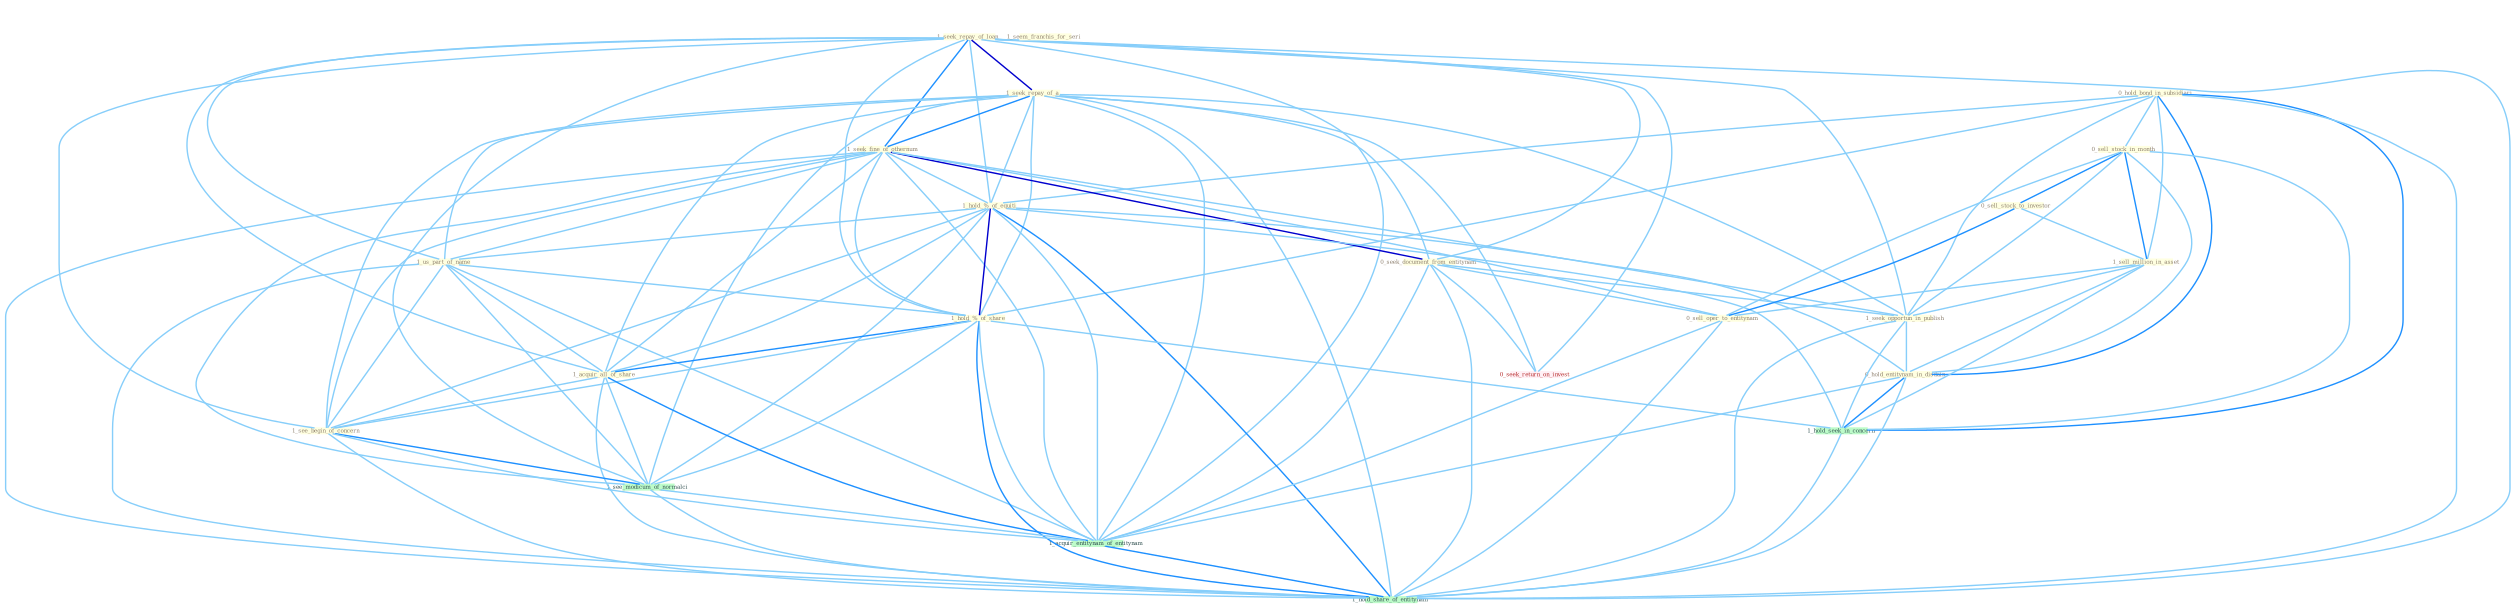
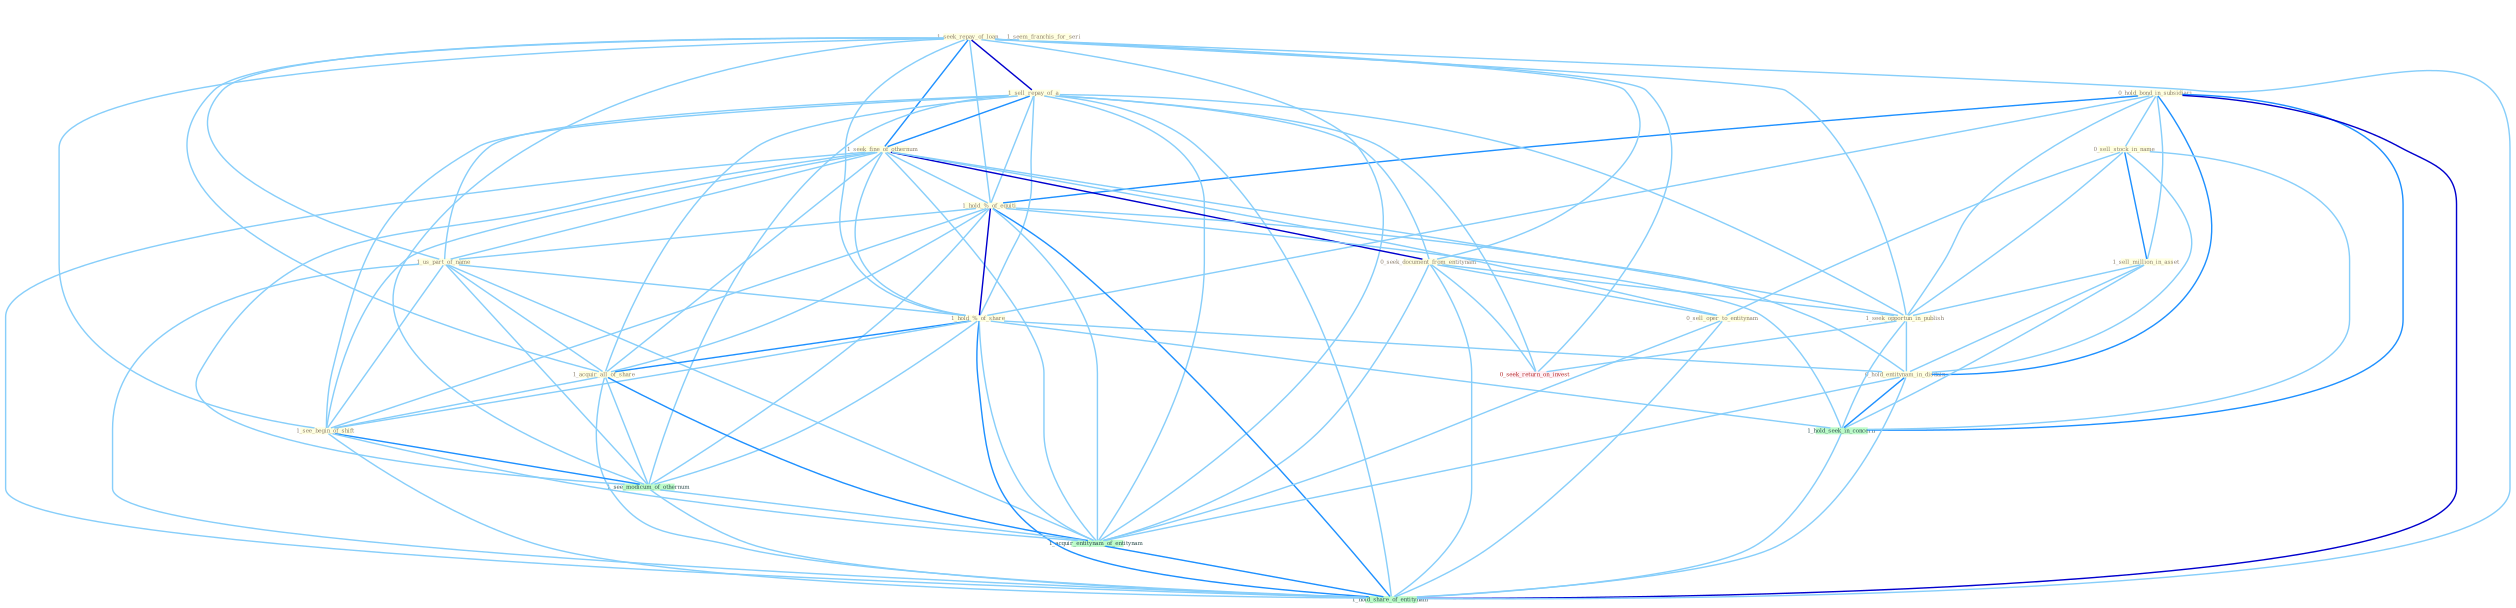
(1034, 93) -> (1034, 93)
(1570, 143) -> (1570, 143)
(2124, 149) -> (2124, 149)
(2018, 206) -> none
(1965, 286) -> none
none -> (1443, 346)
(326, 431) -> (326, 431)
(649, 487) -> (649, 487)
(1708, 523) -> (1722, 346)
(2325, 549) -> (2325, 549)
